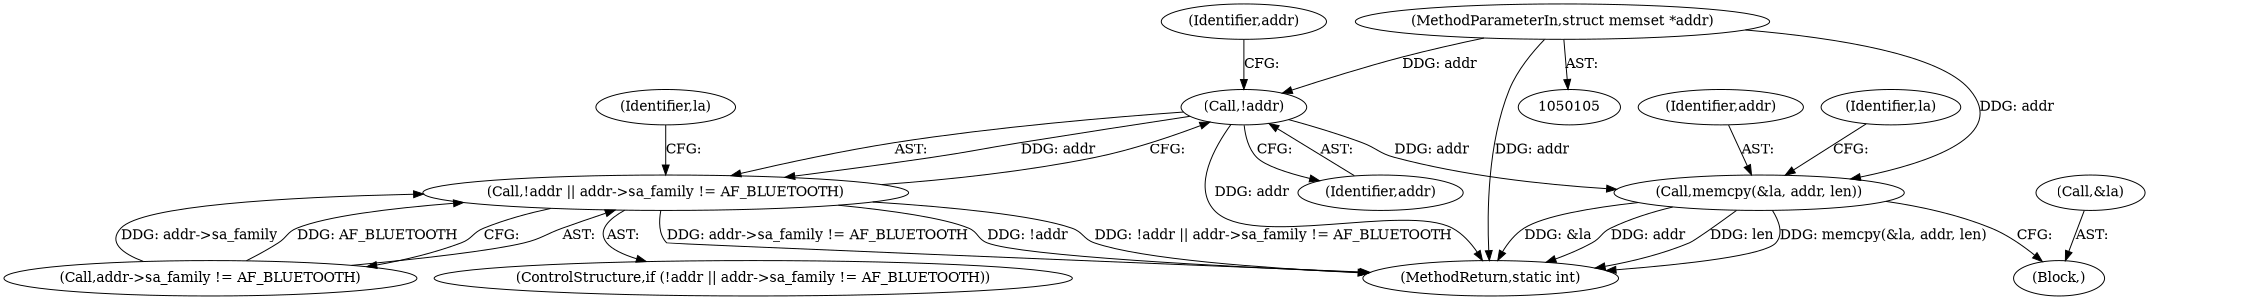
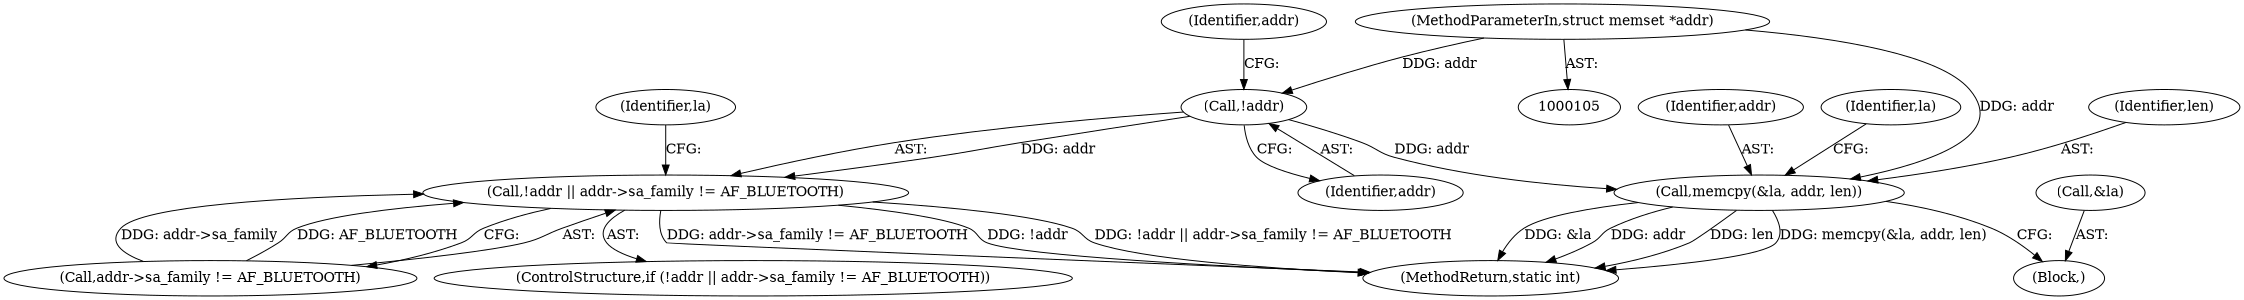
(1569, 107) -> (1569, 107)
none -> (2164, 107)
(1496, 138) -> none
(1043, 167) -> none
(1302, 226) -> none
